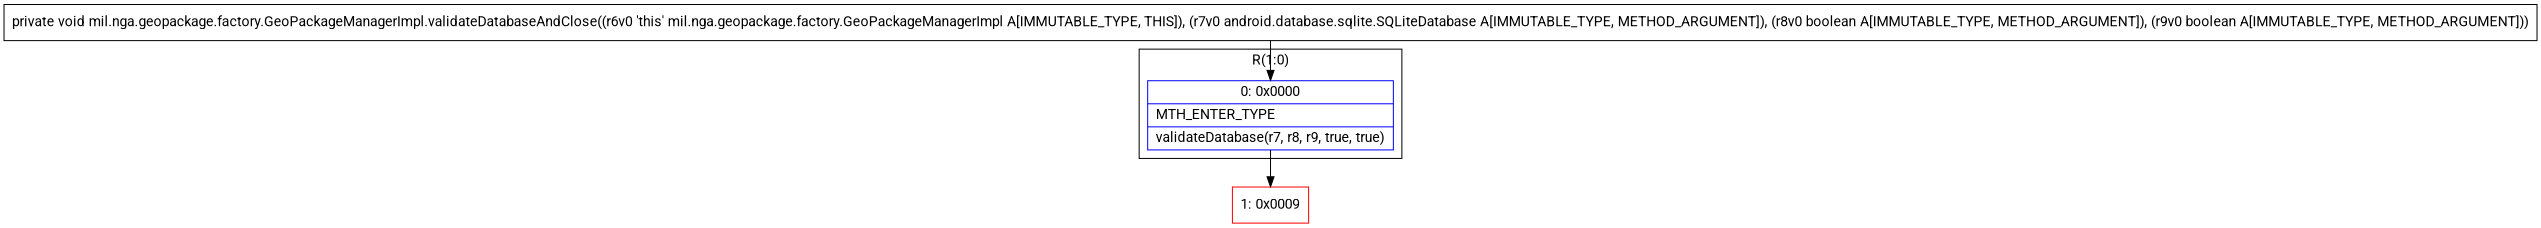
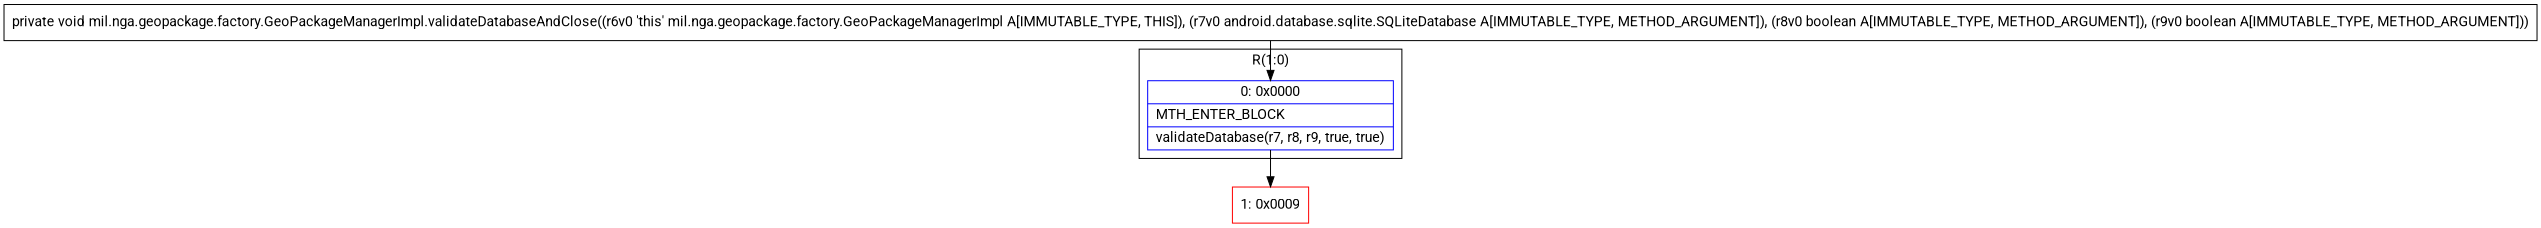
(1216, 115) -> (1221, 115)
